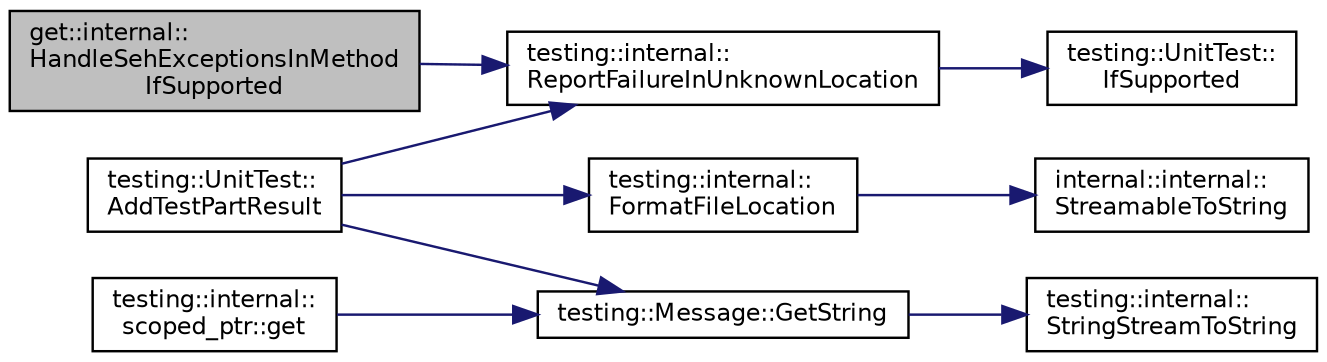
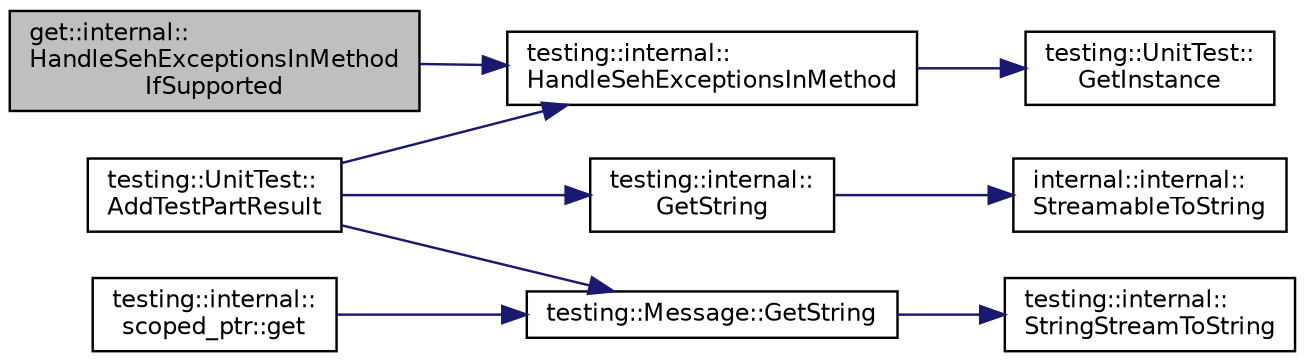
(723, 68) -> (712, 68)
(1172, 68) -> (1150, 68)
(723, 195) -> (712, 195)
